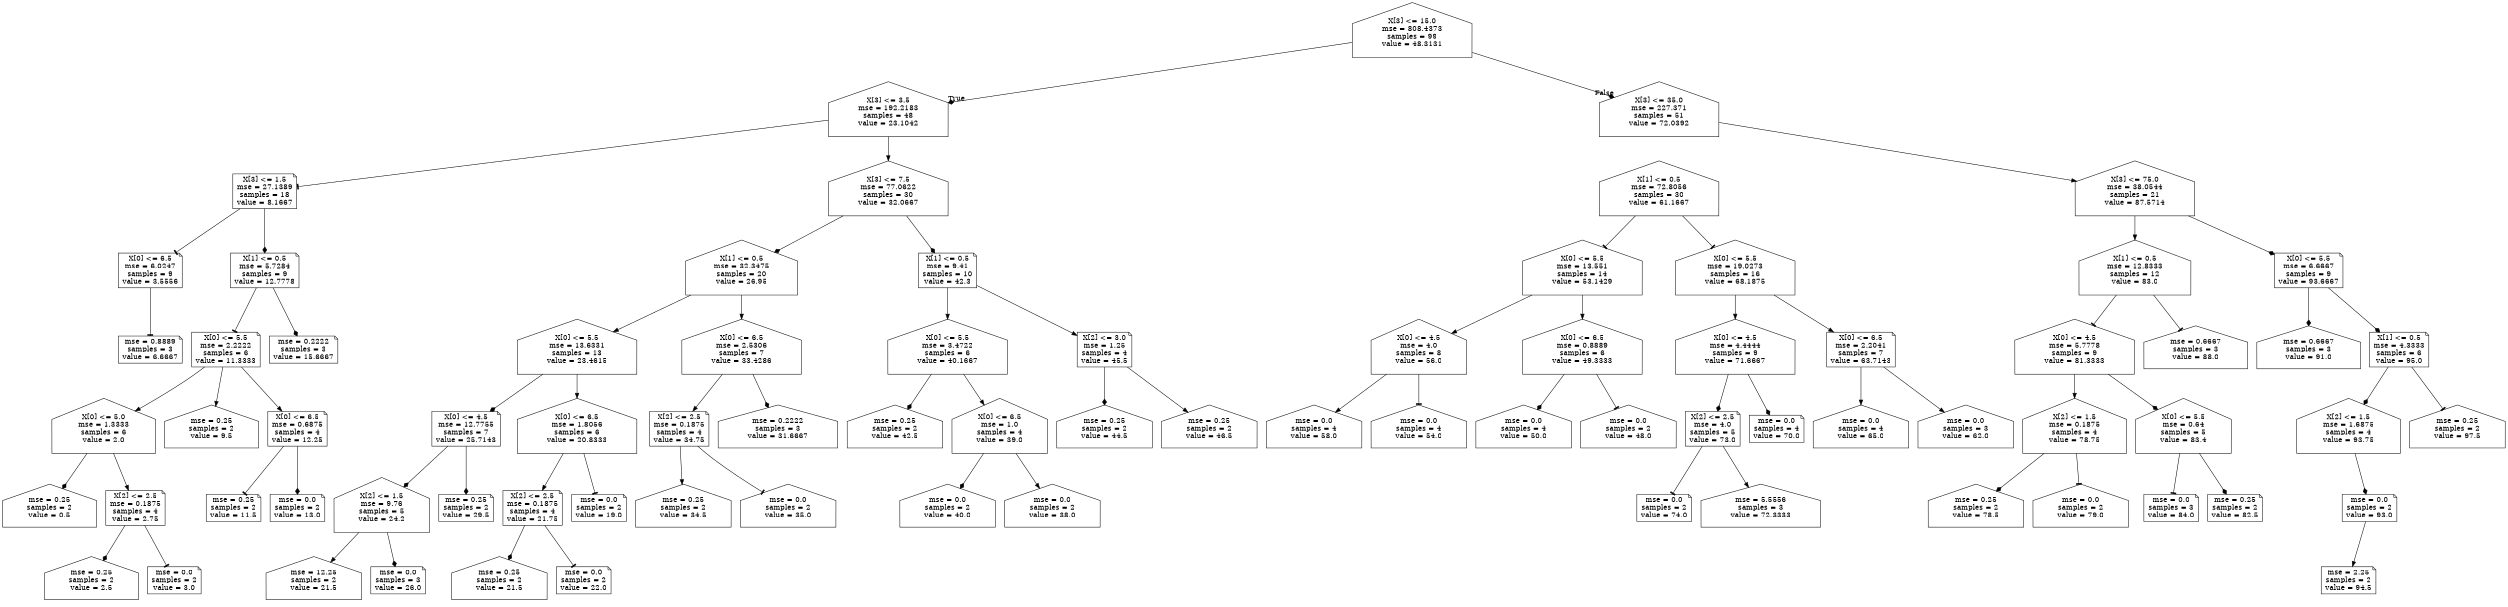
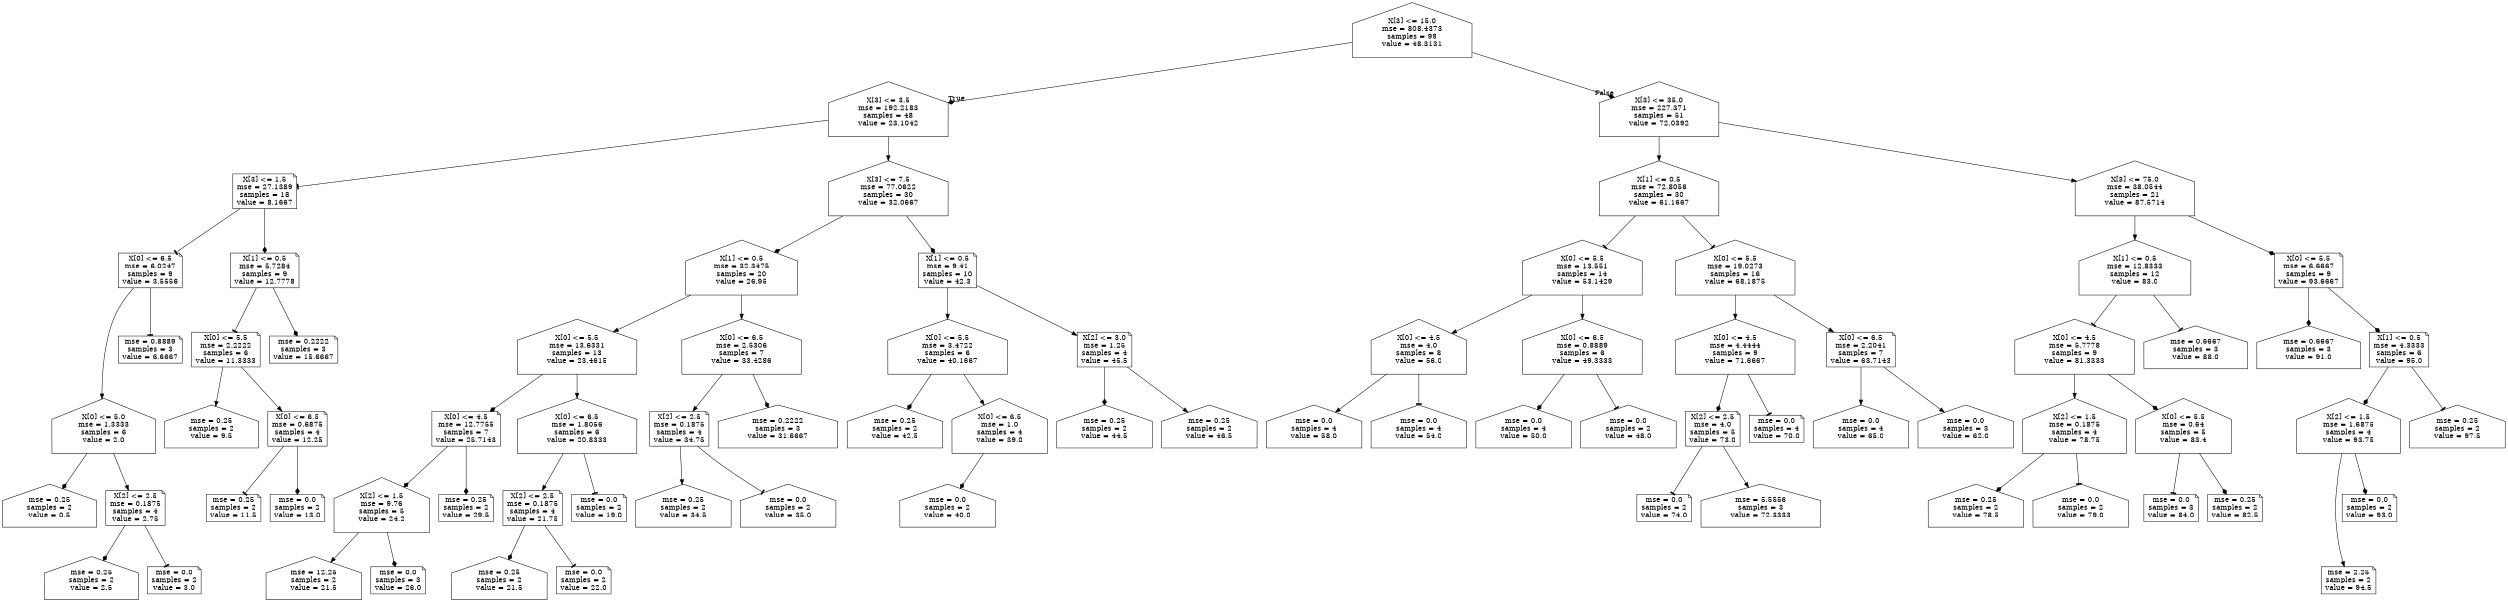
none -> (1659, 146)
(173, 389) -> (108, 338)
(1758, 393) -> (1758, 393)
(1052, 508) -> none
(2360, 542) -> (2335, 508)
